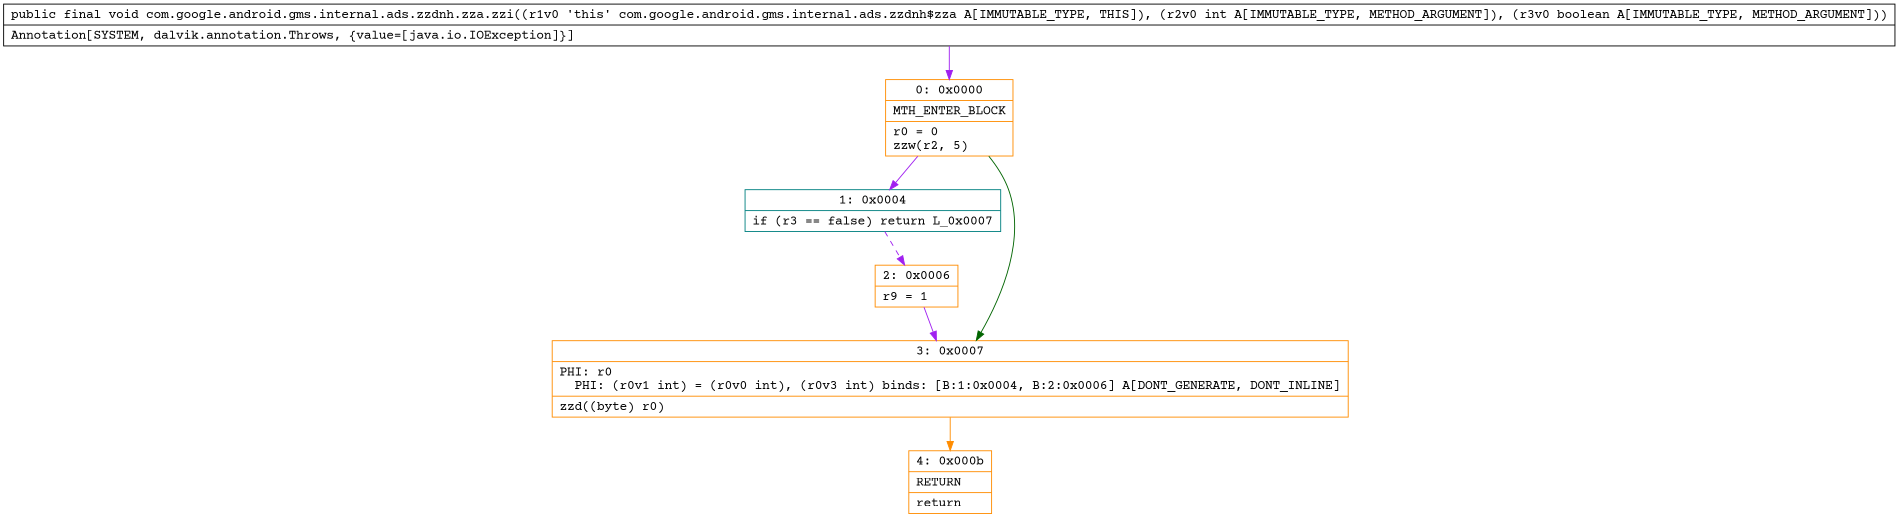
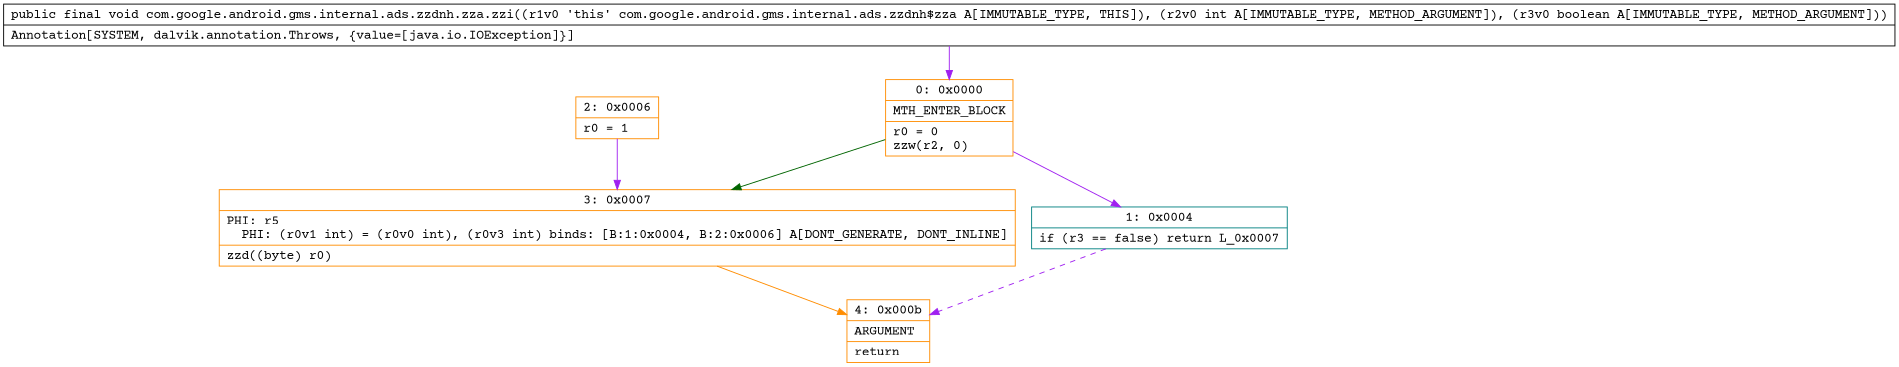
(931, 145) -> (931, 145)
(892, 244) -> (1022, 280)
(905, 296) -> (606, 128)
(590, 372) -> (257, 221)
(939, 482) -> (885, 331)
